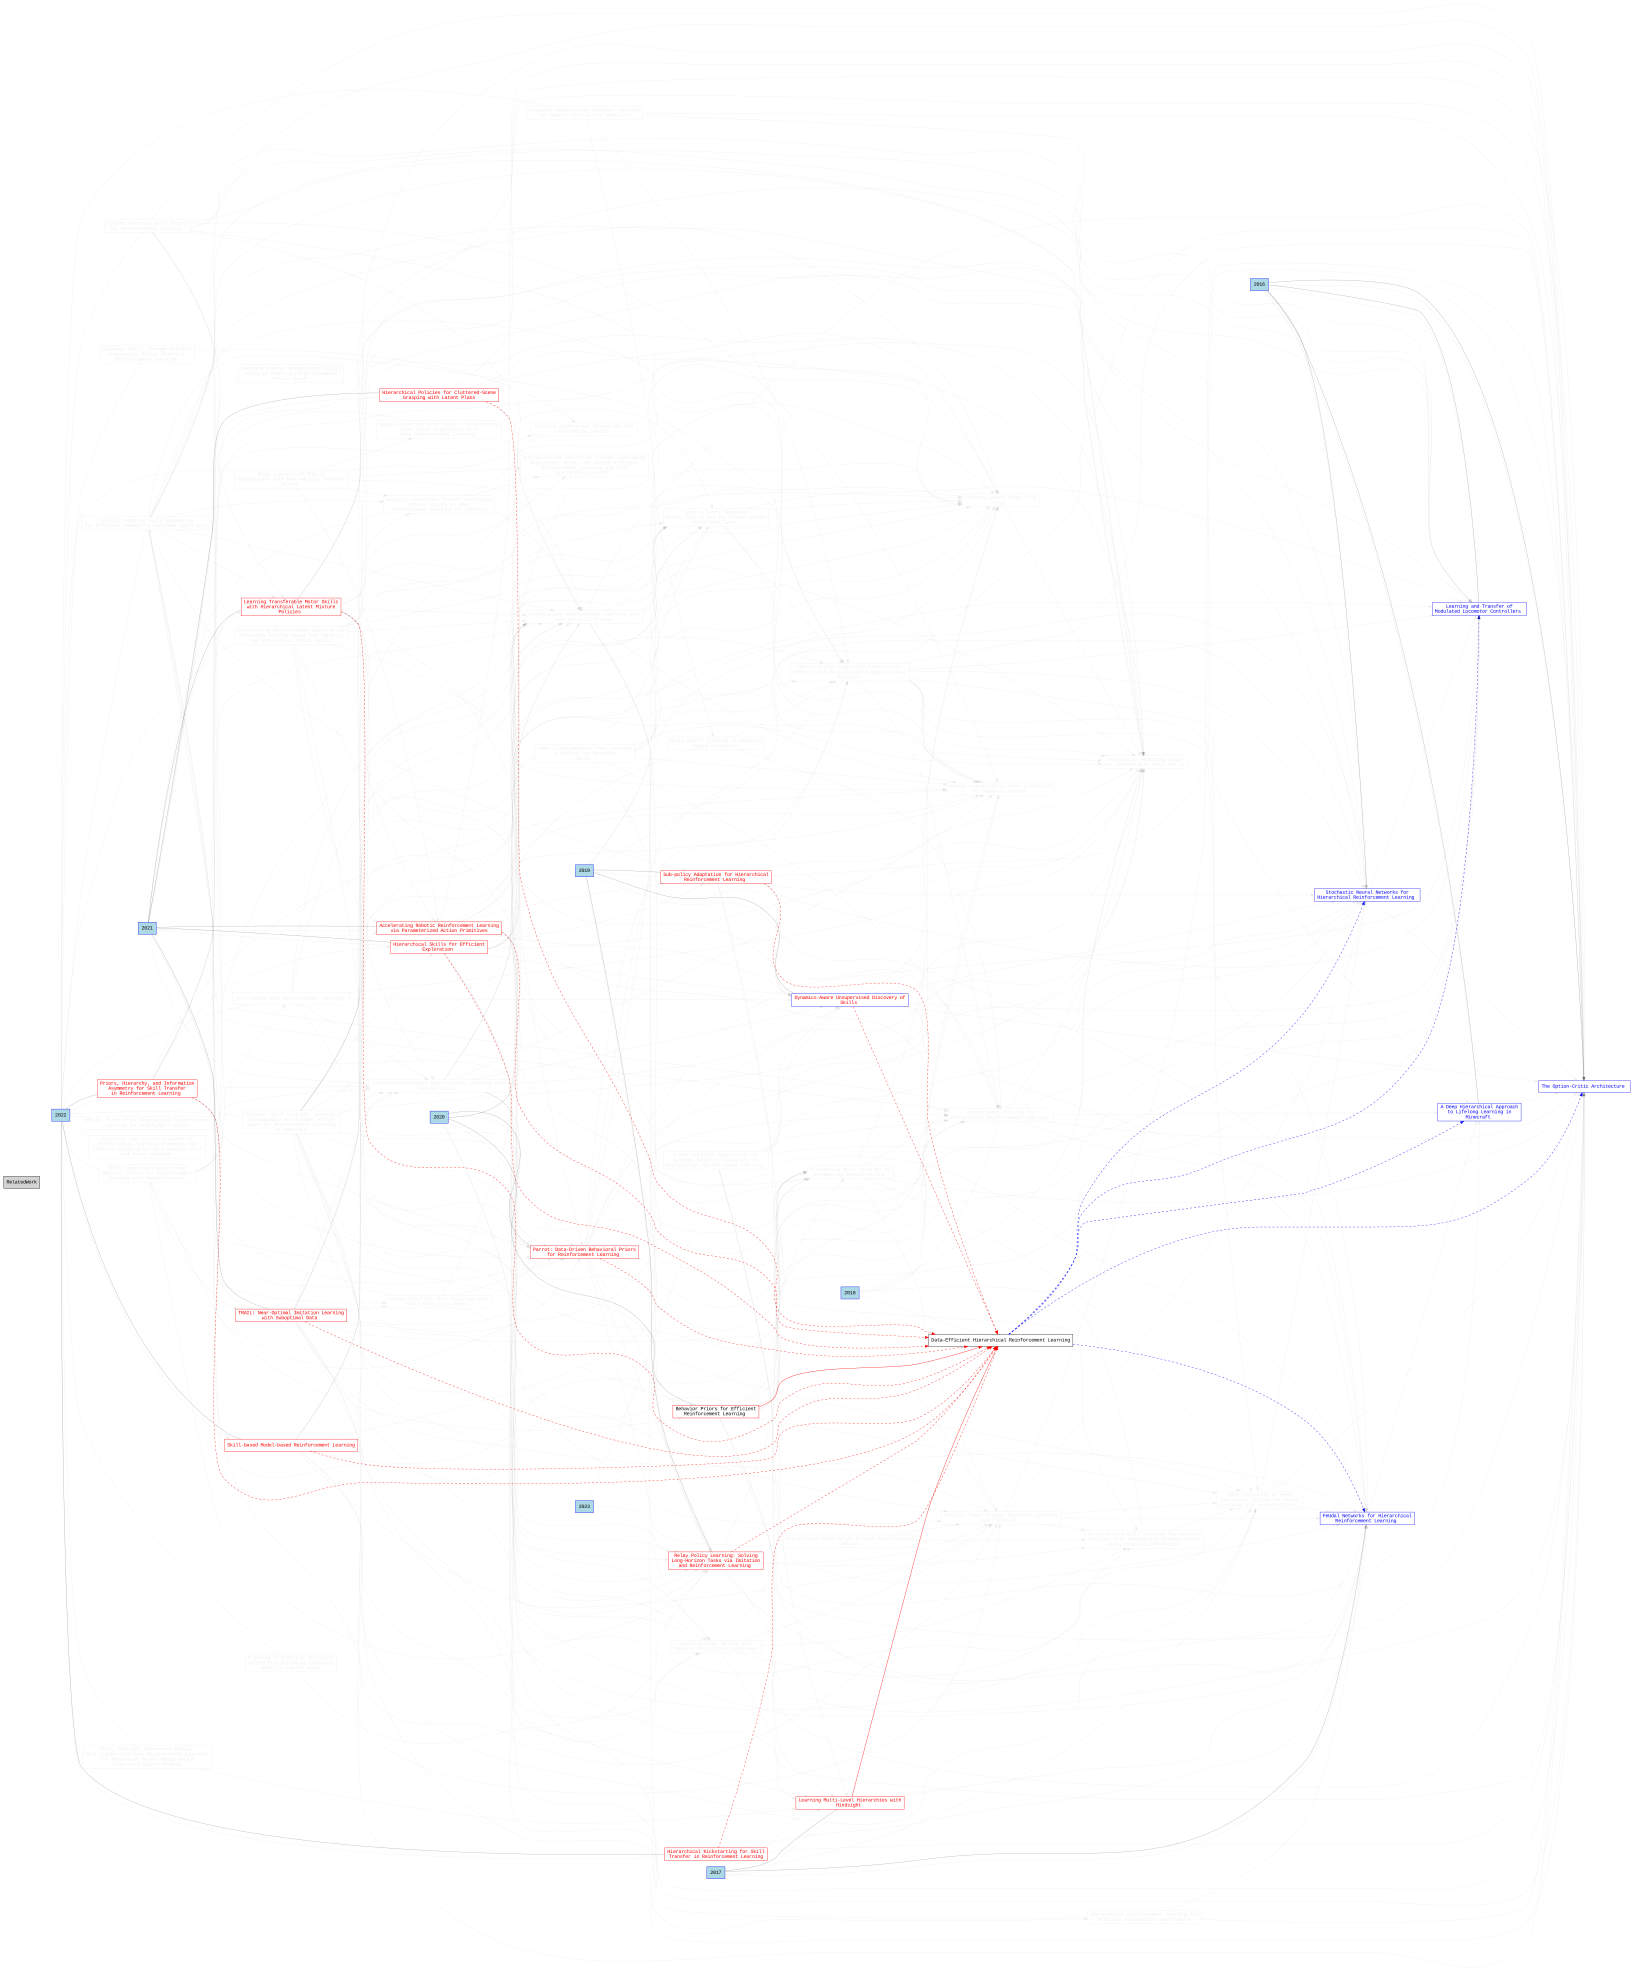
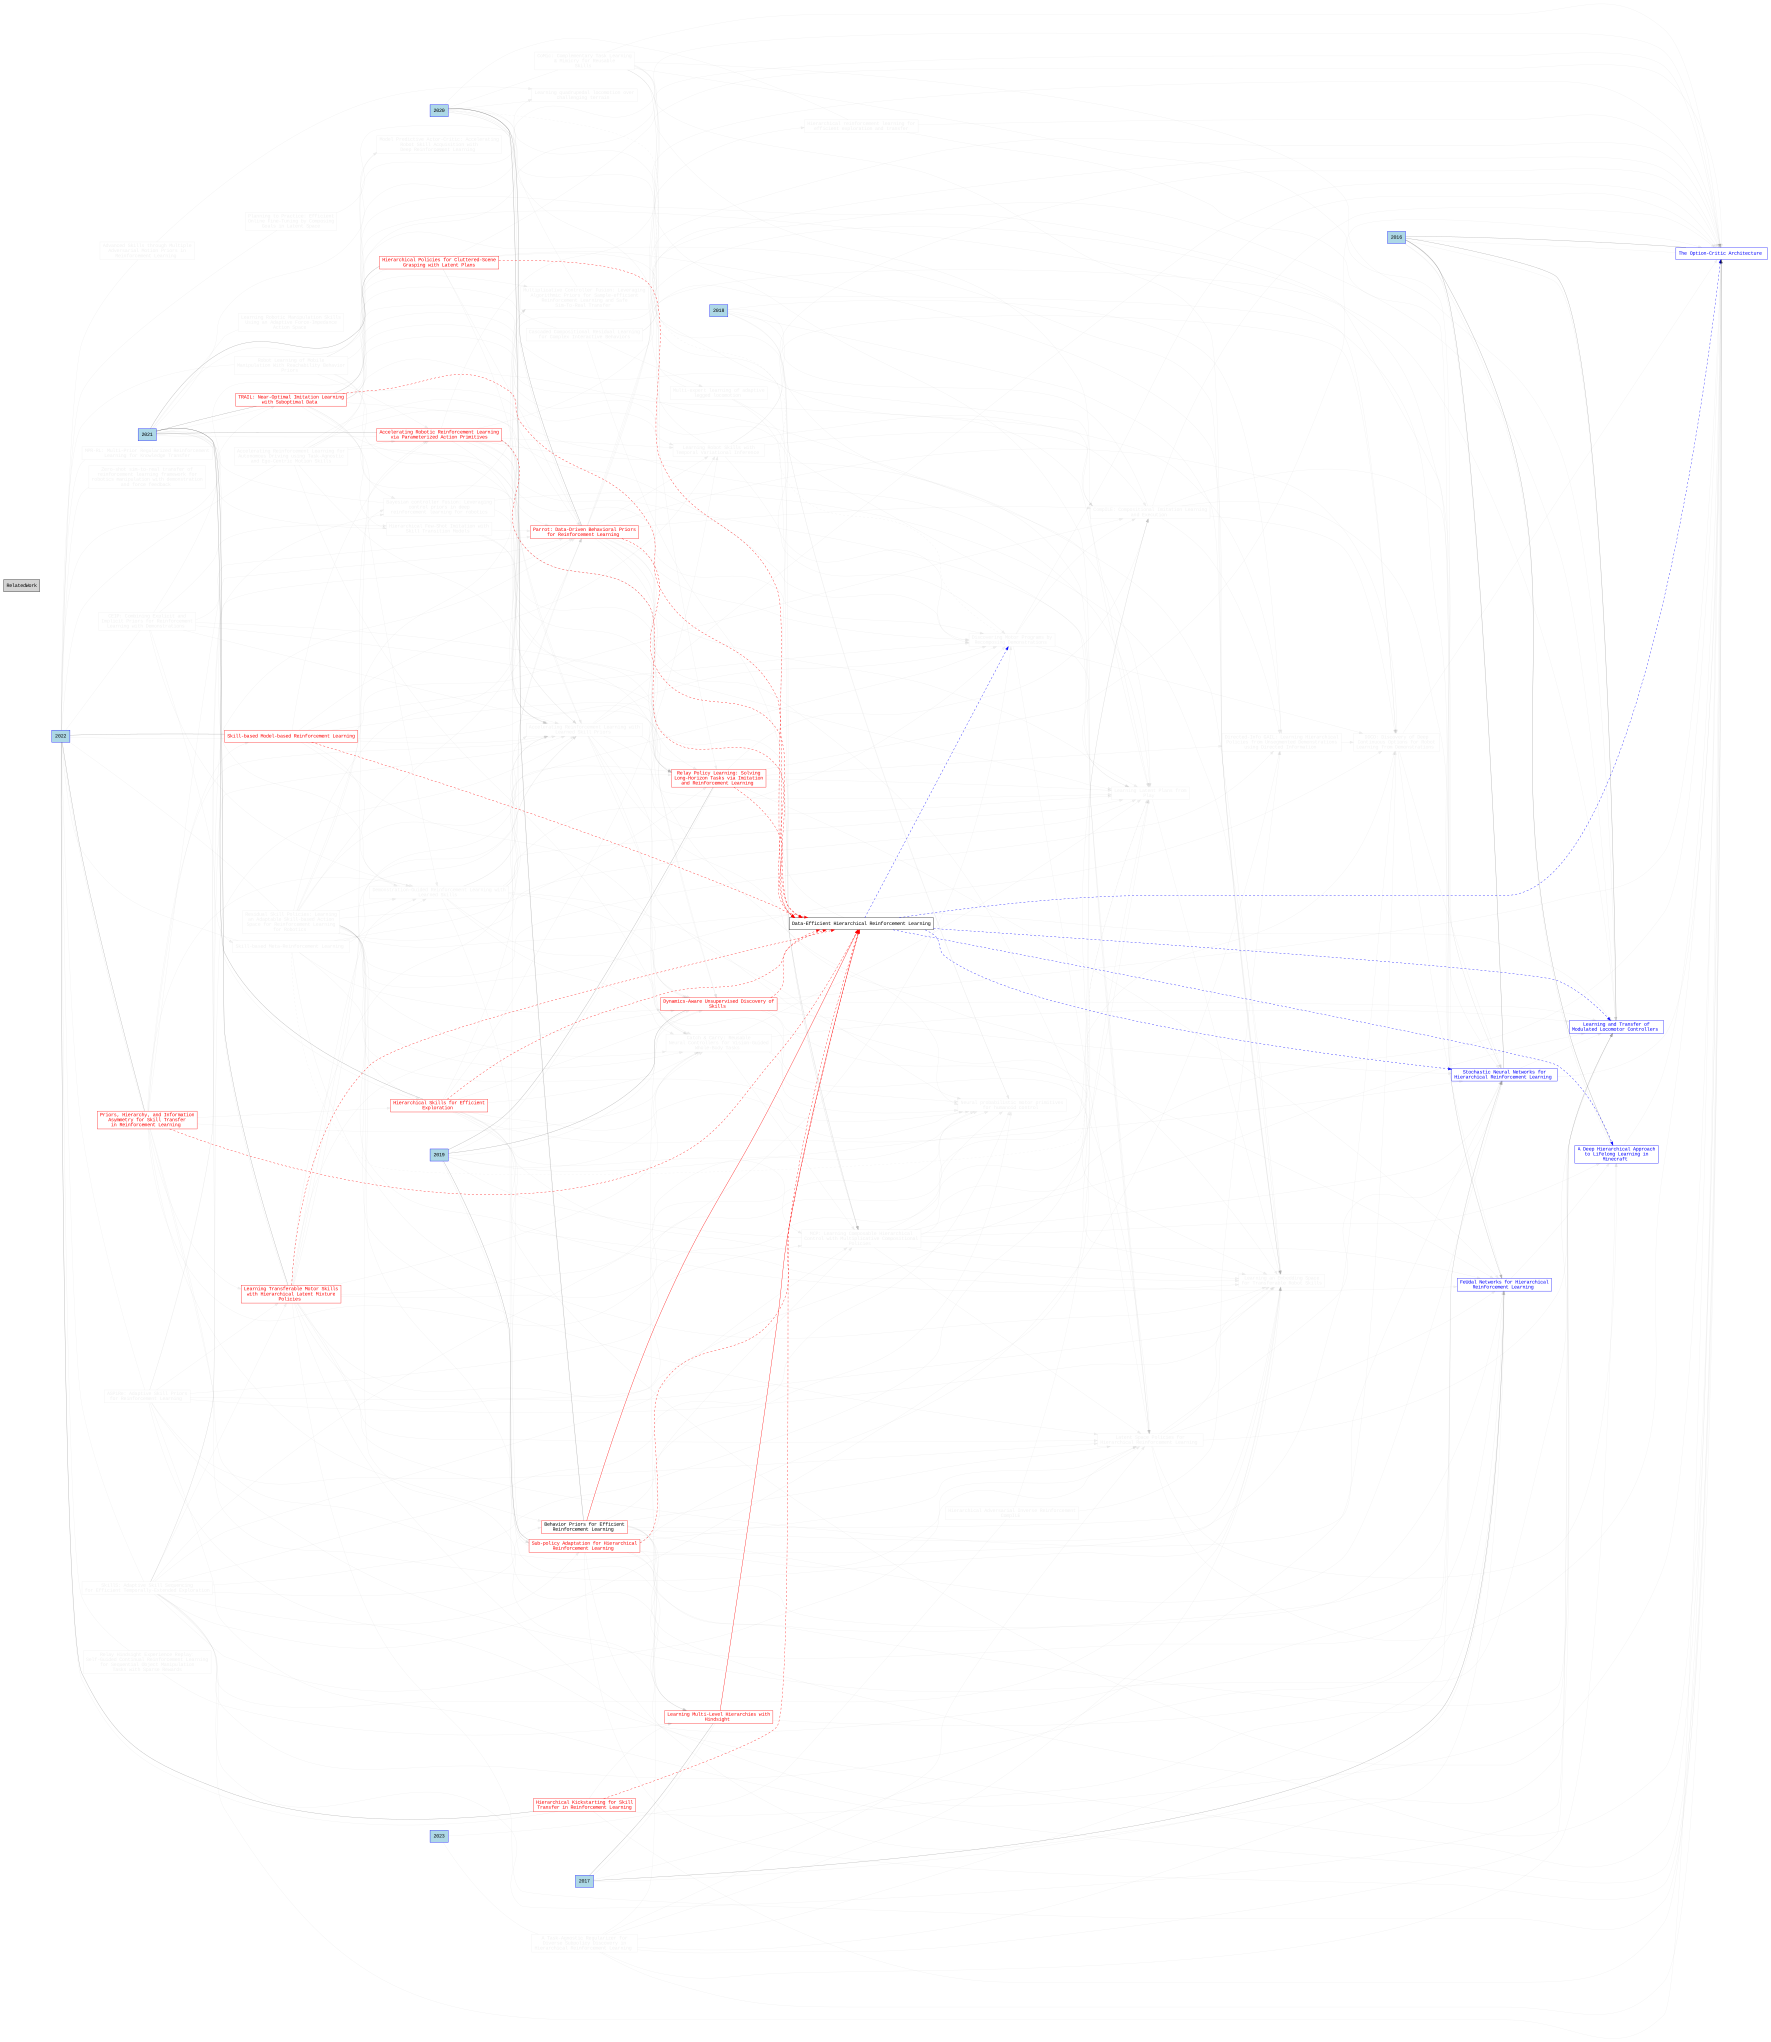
(850, 1000) -> (719, 1004)
(1236, 1383) -> (932, 790)
